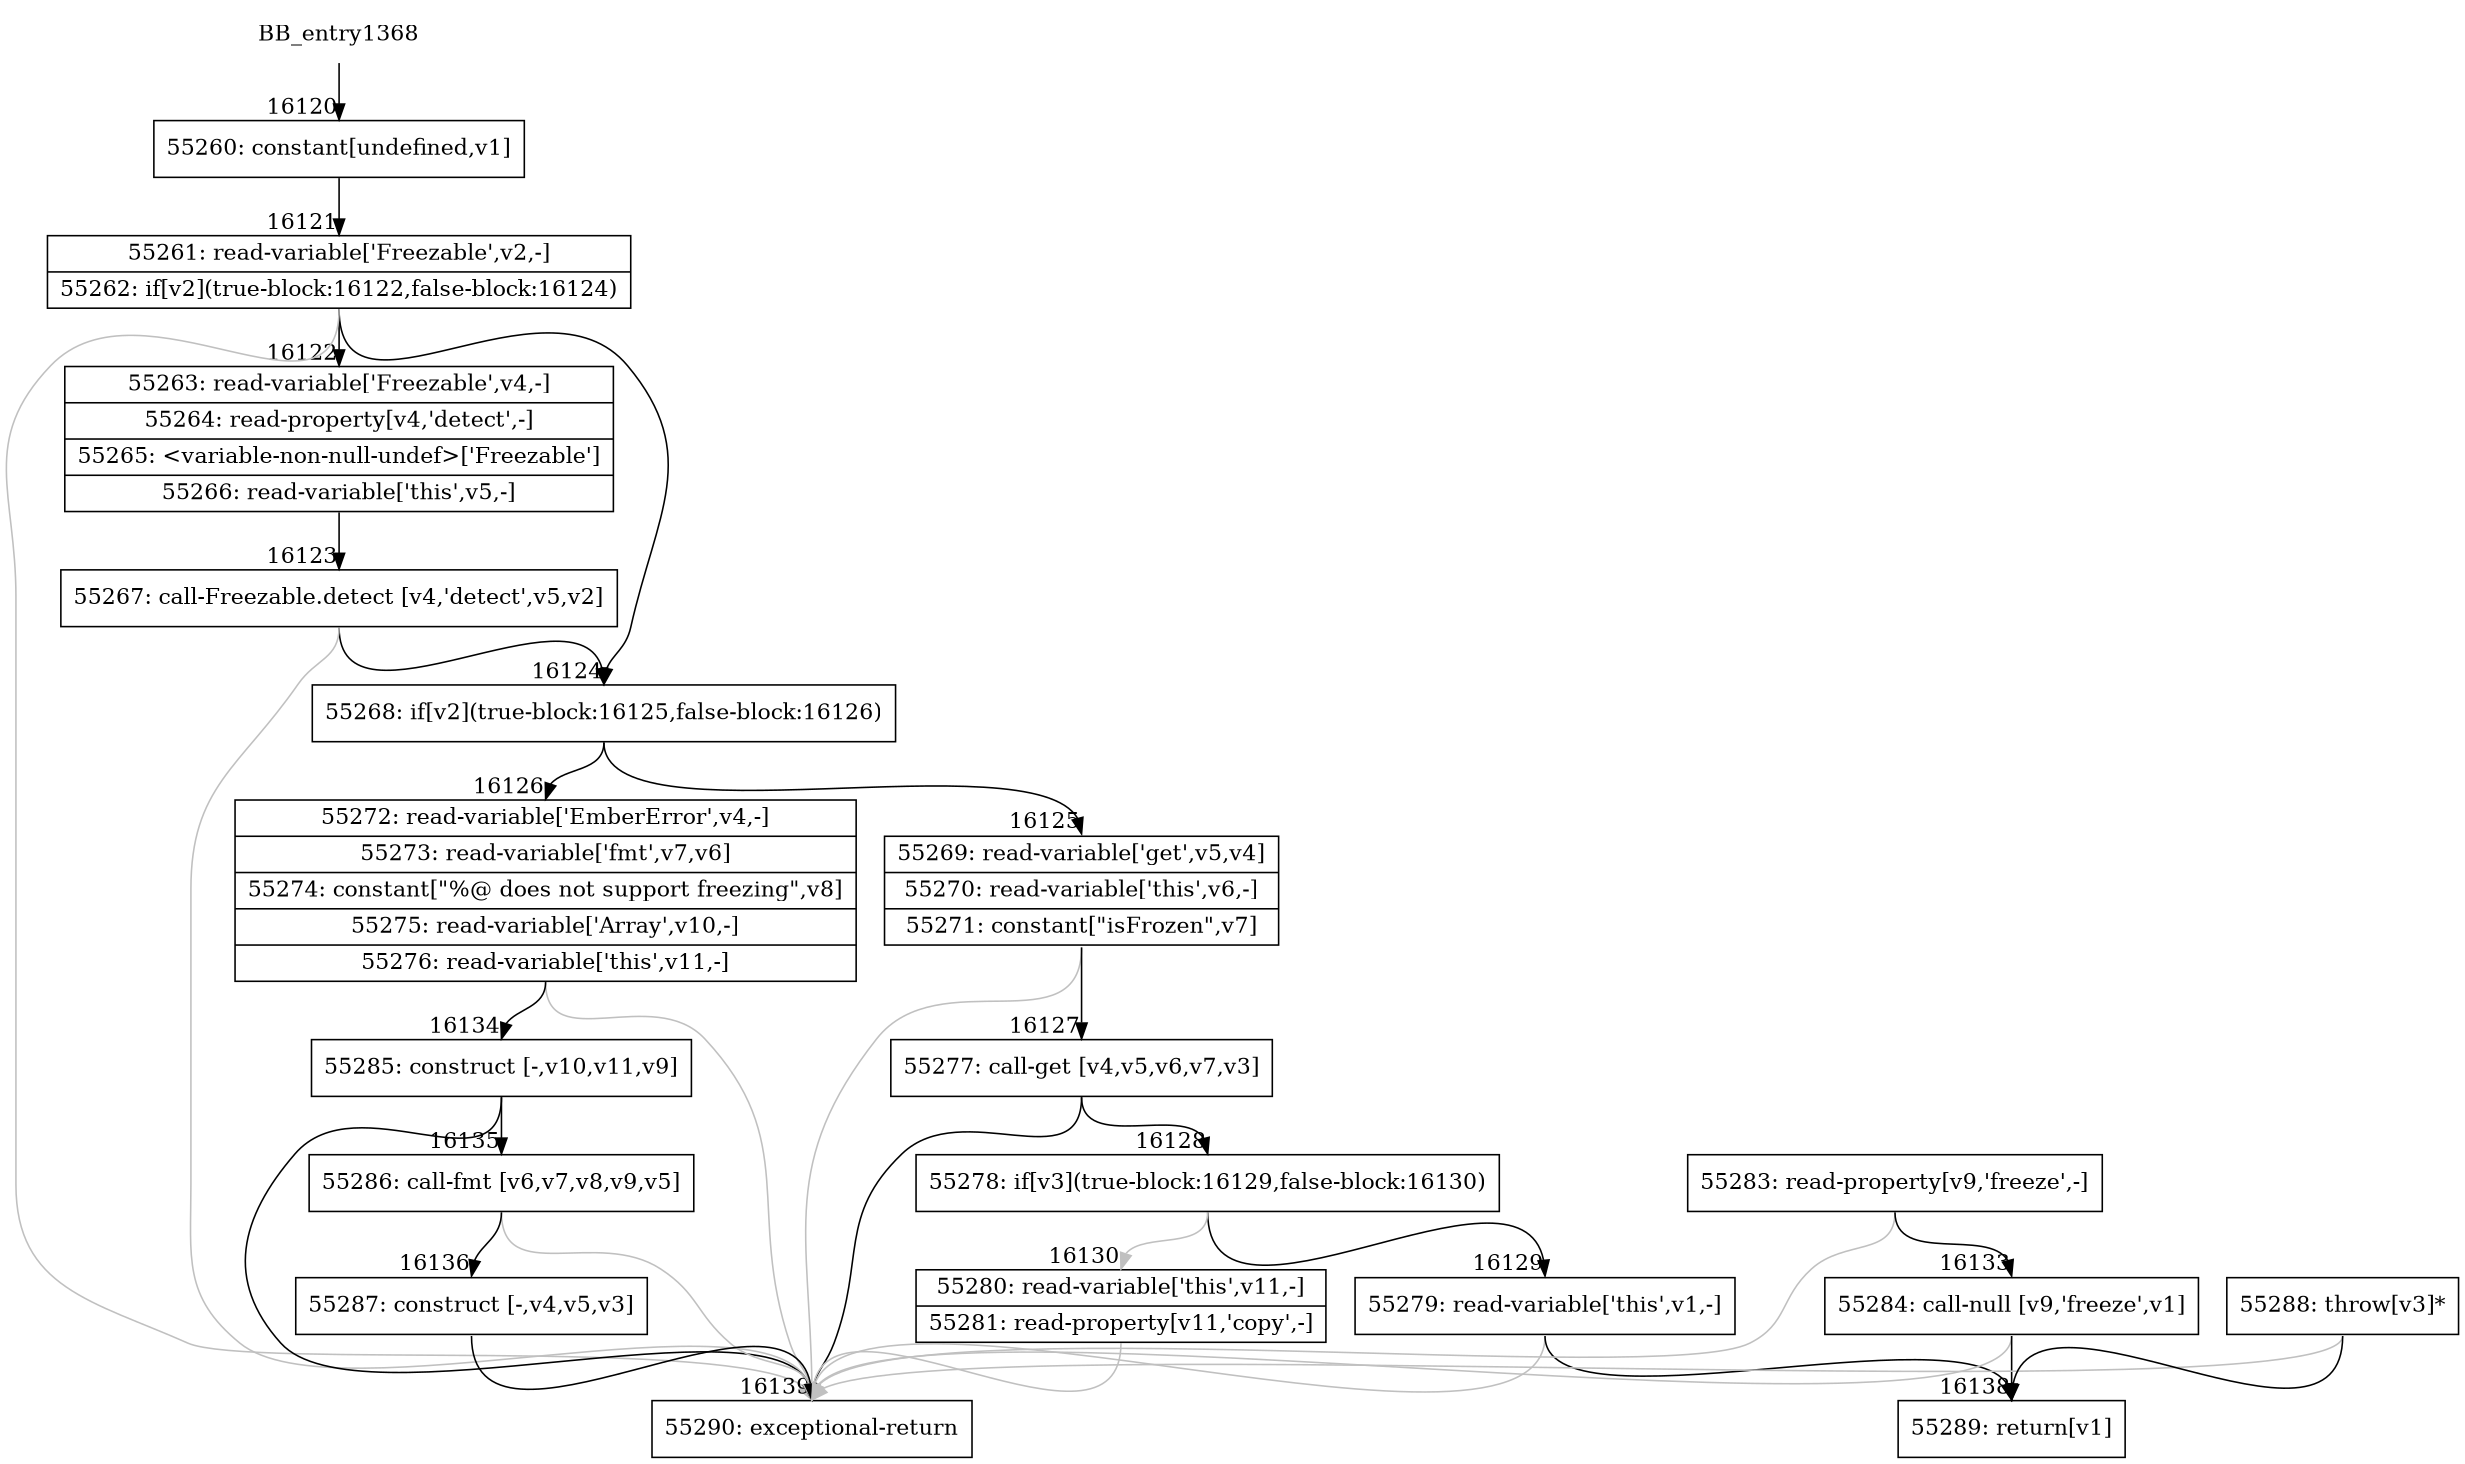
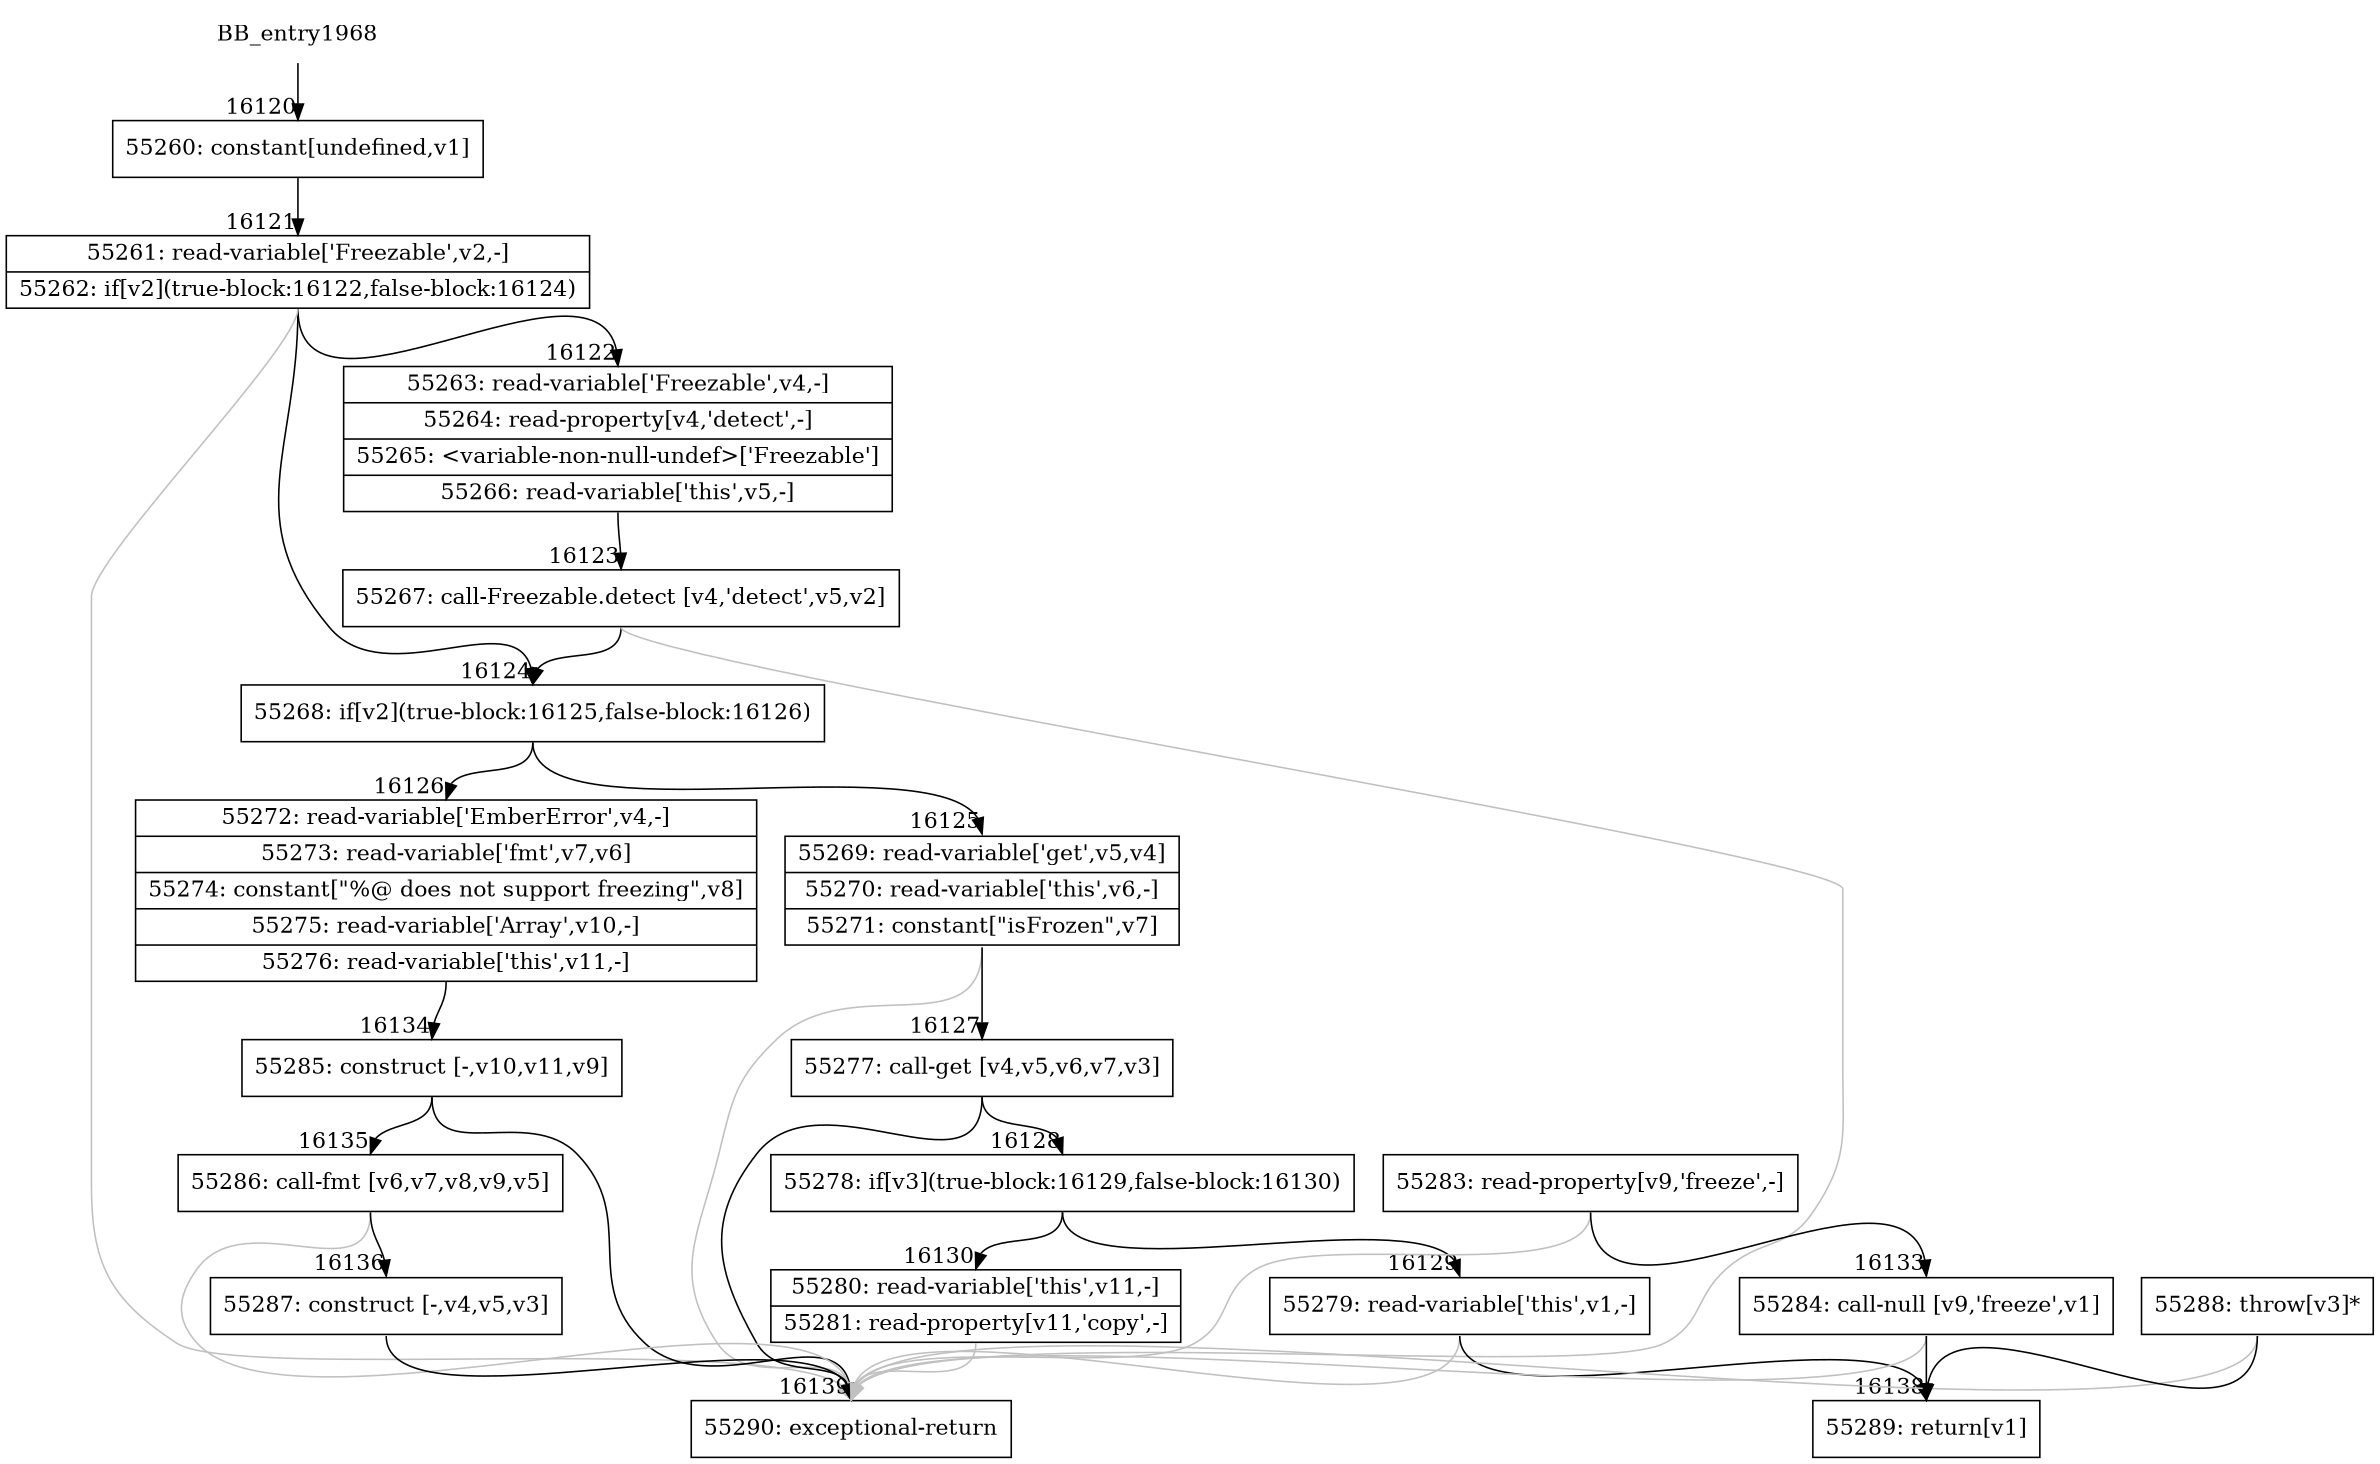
(339, 35) -> (298, 35)
(753, 1115) -> none
(1173, 1240) -> (1027, 1240)
